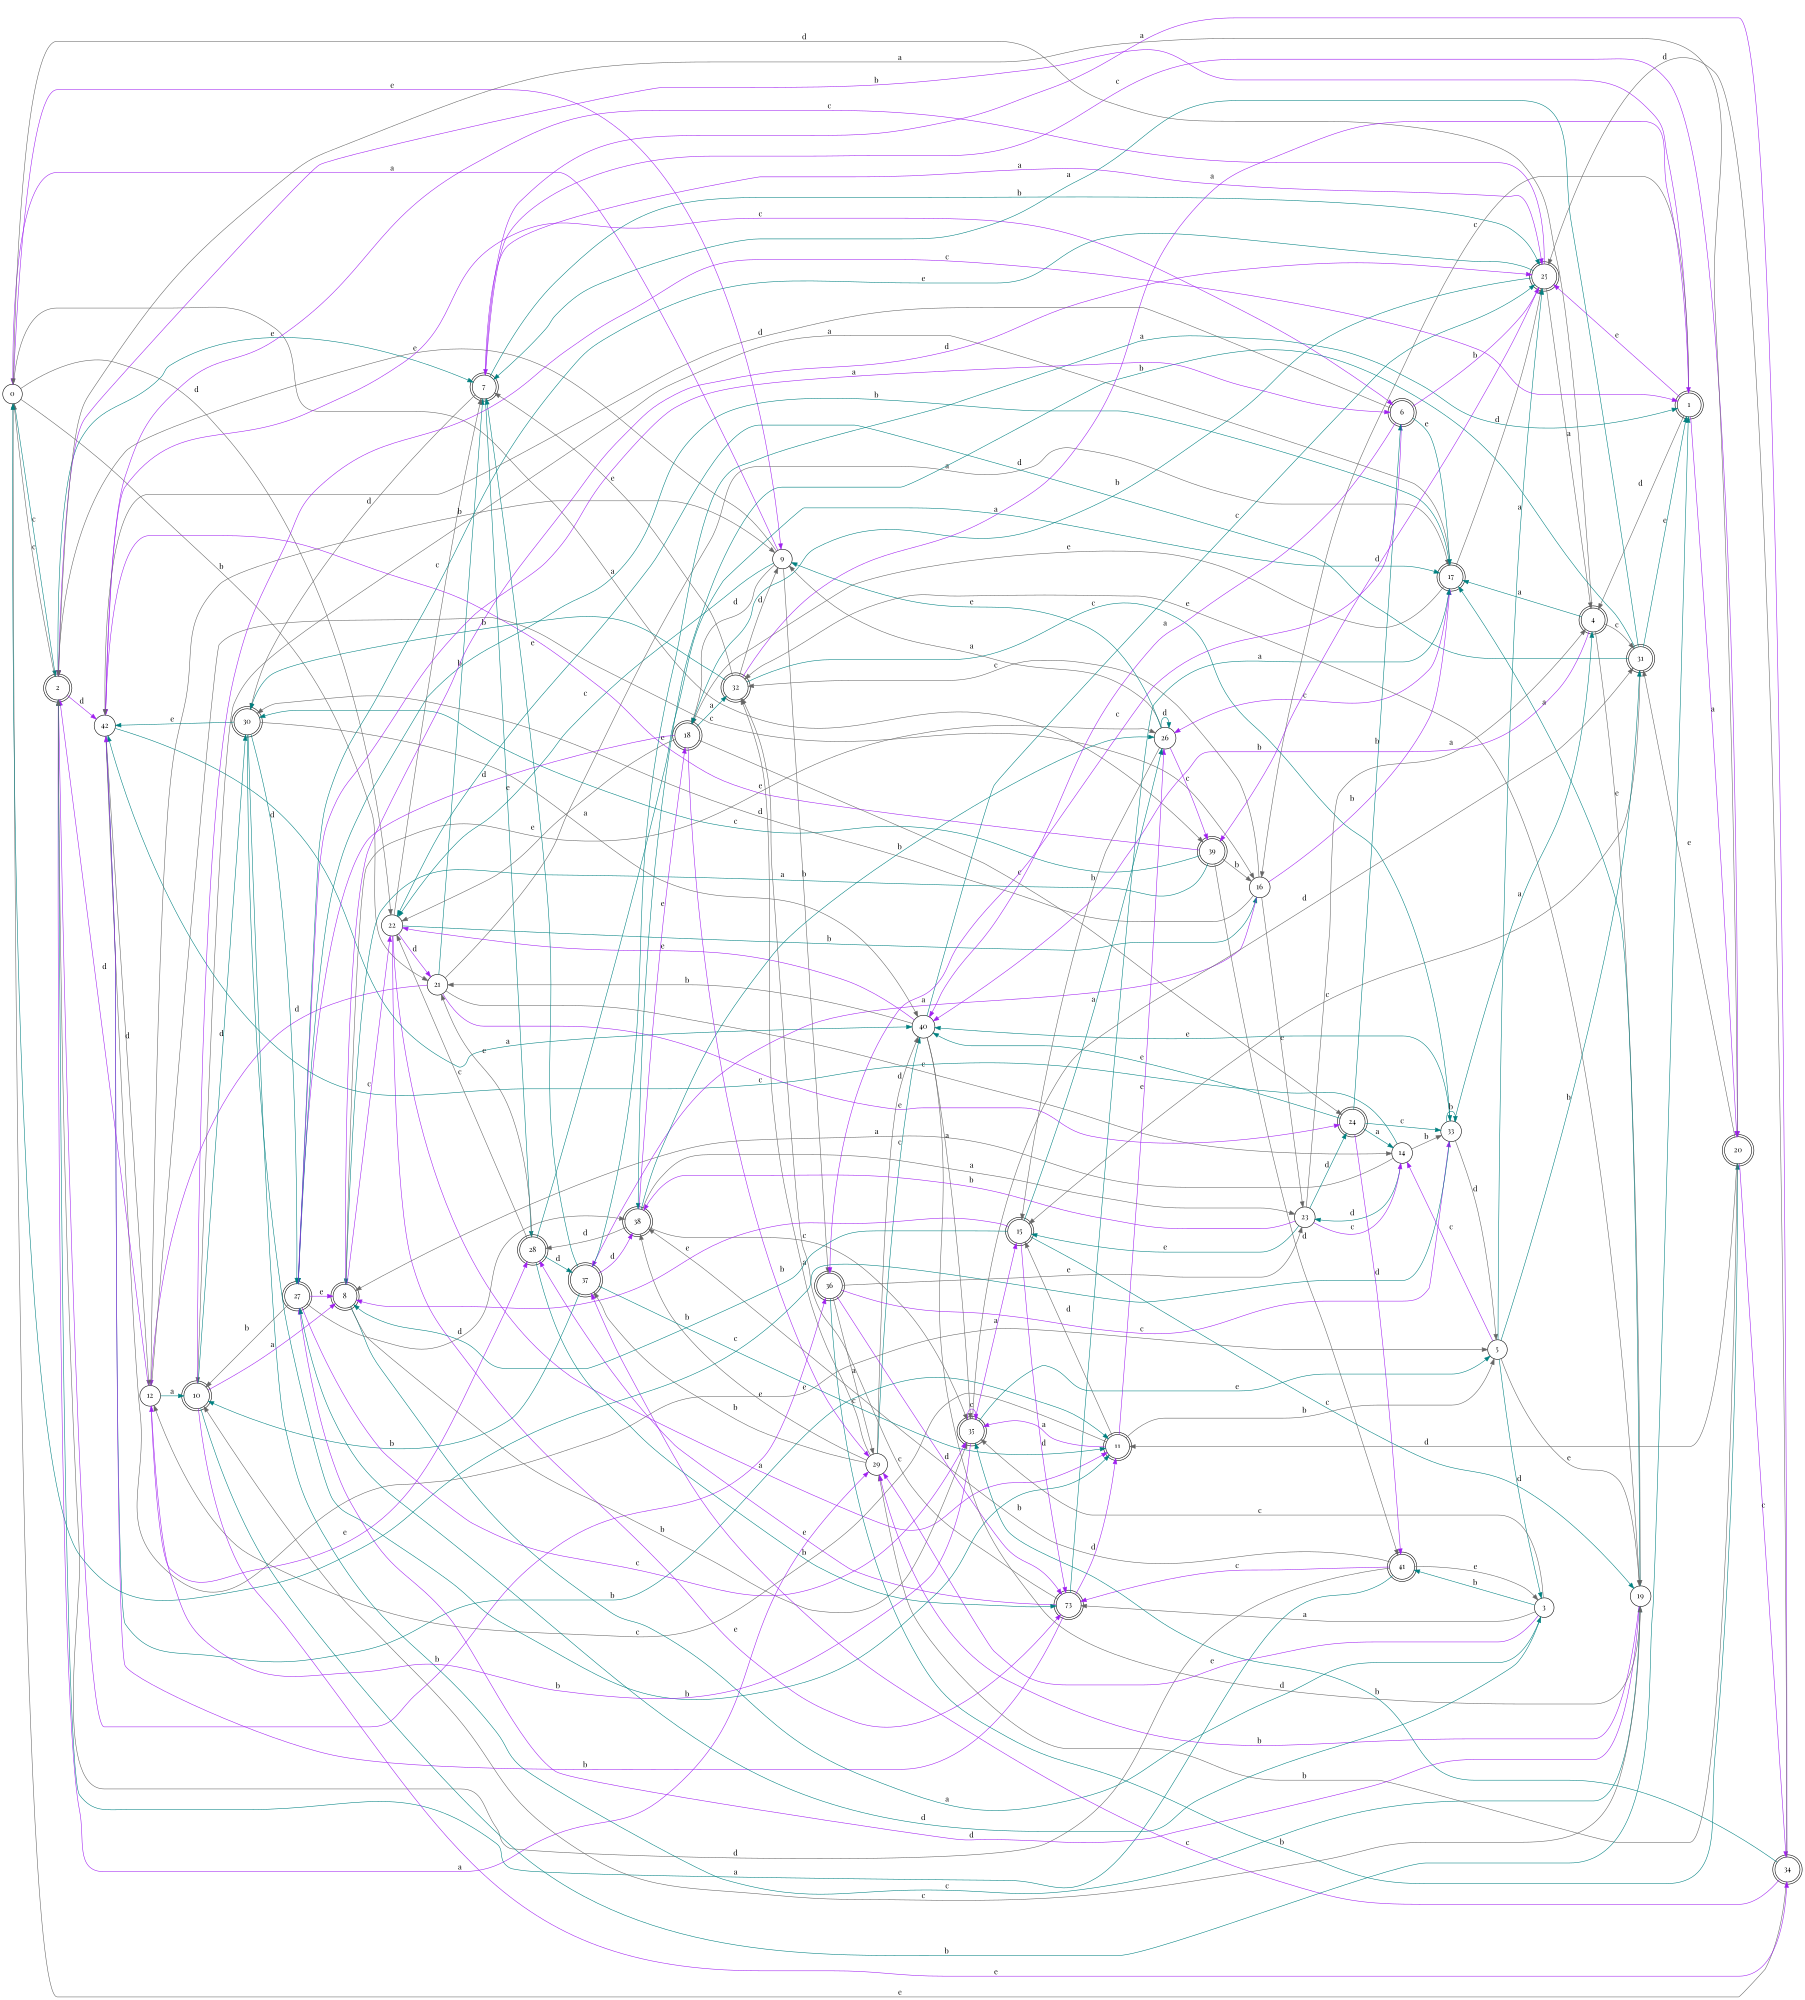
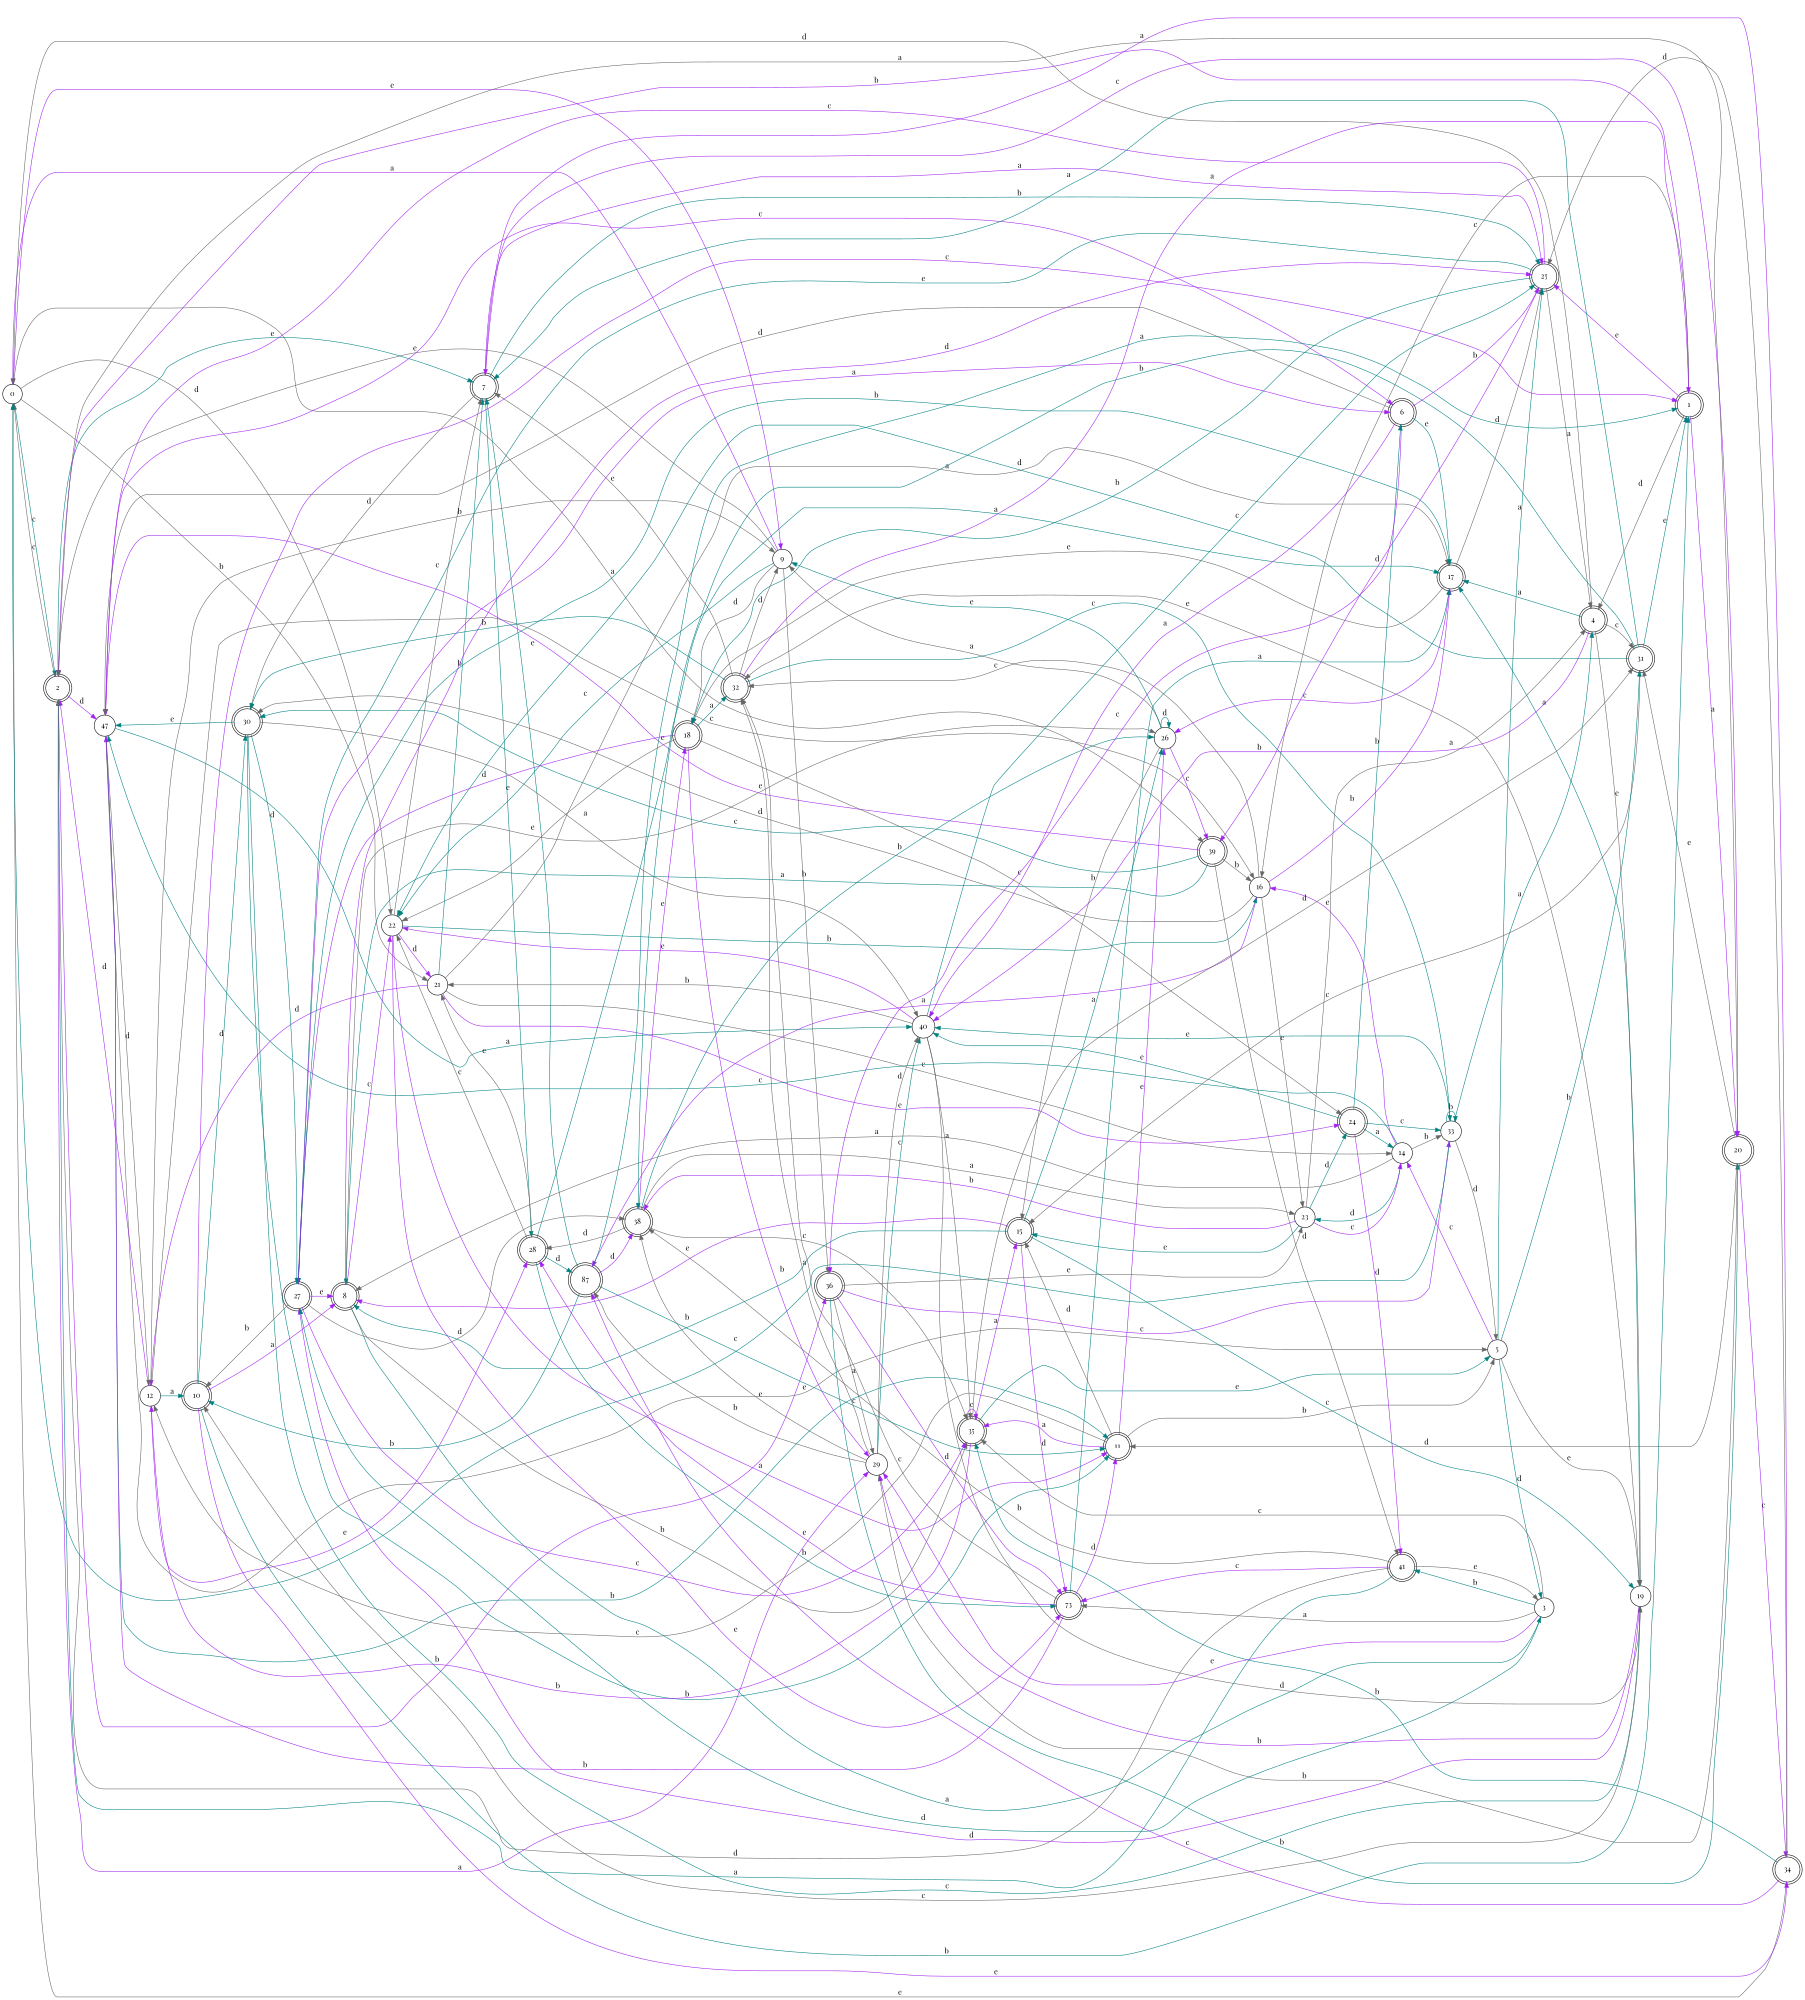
(525, 482) -> none
(105, 726) -> (105, 726)
none -> (1370, 994)
(585, 1280) -> (585, 1280)
